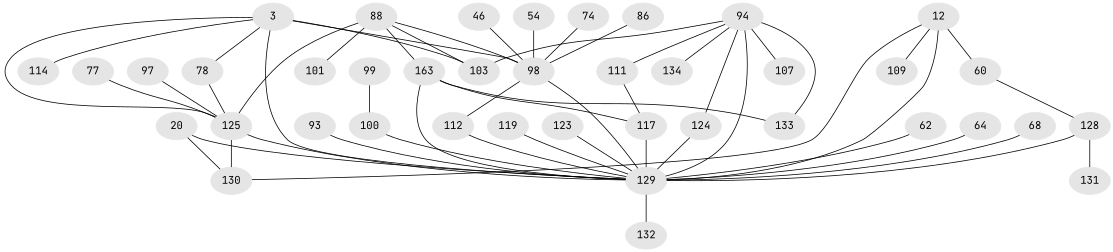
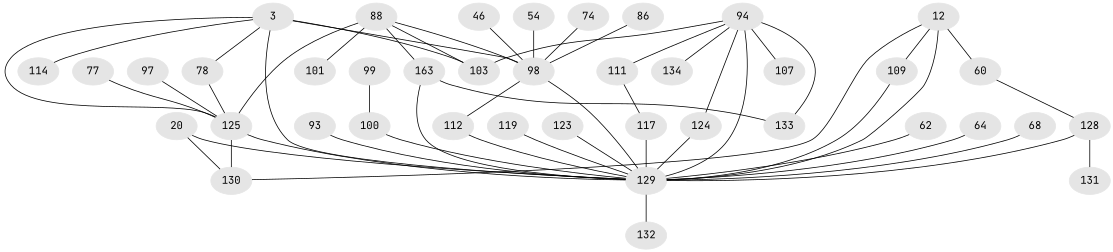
(566, 108) -> none
none -> (803, 155)
